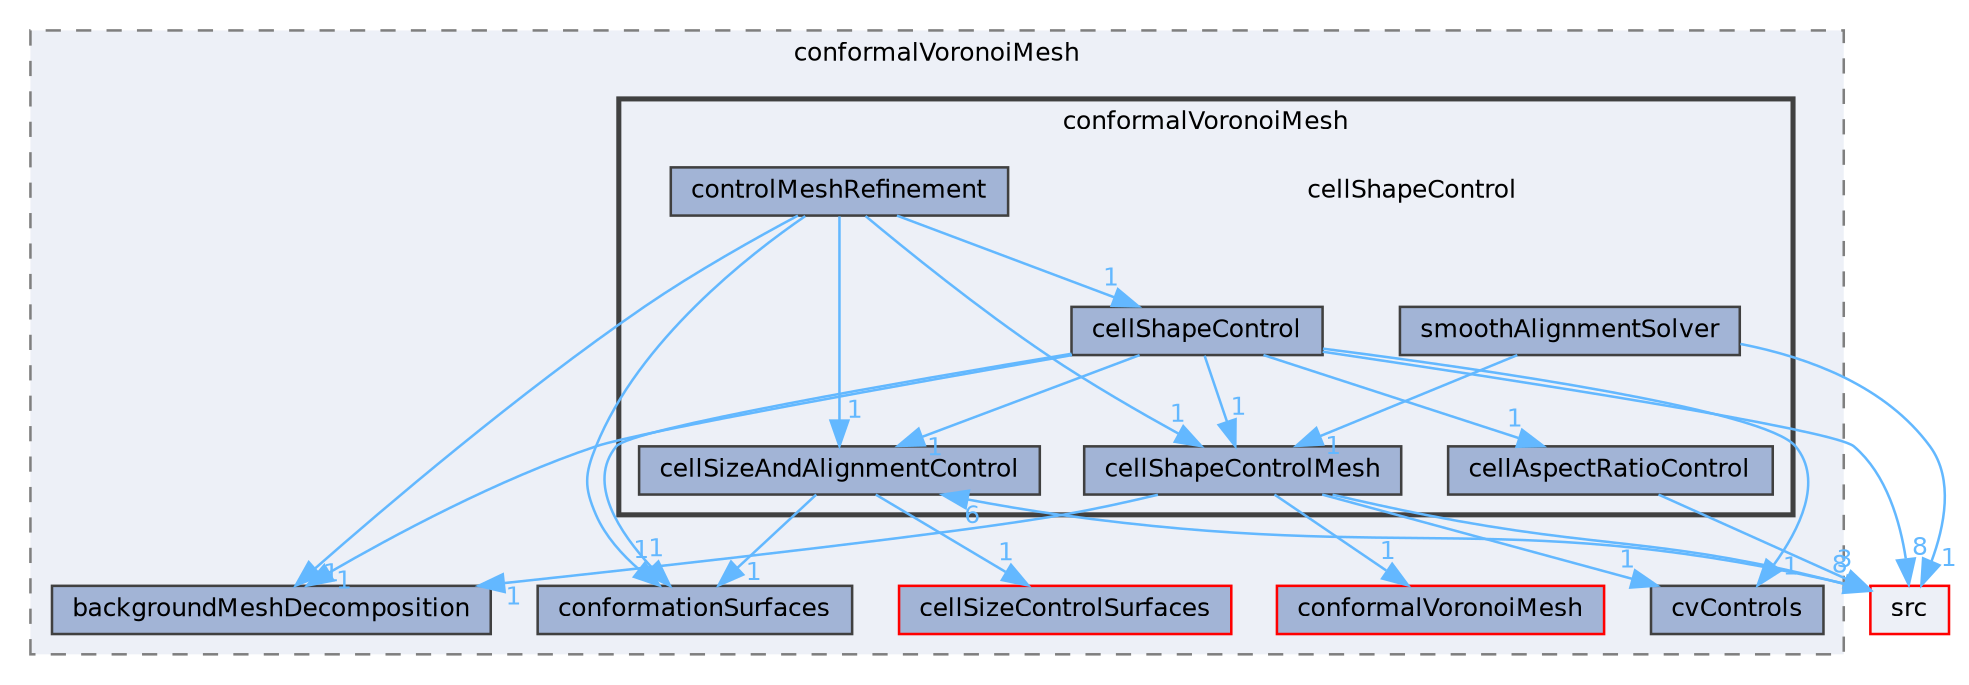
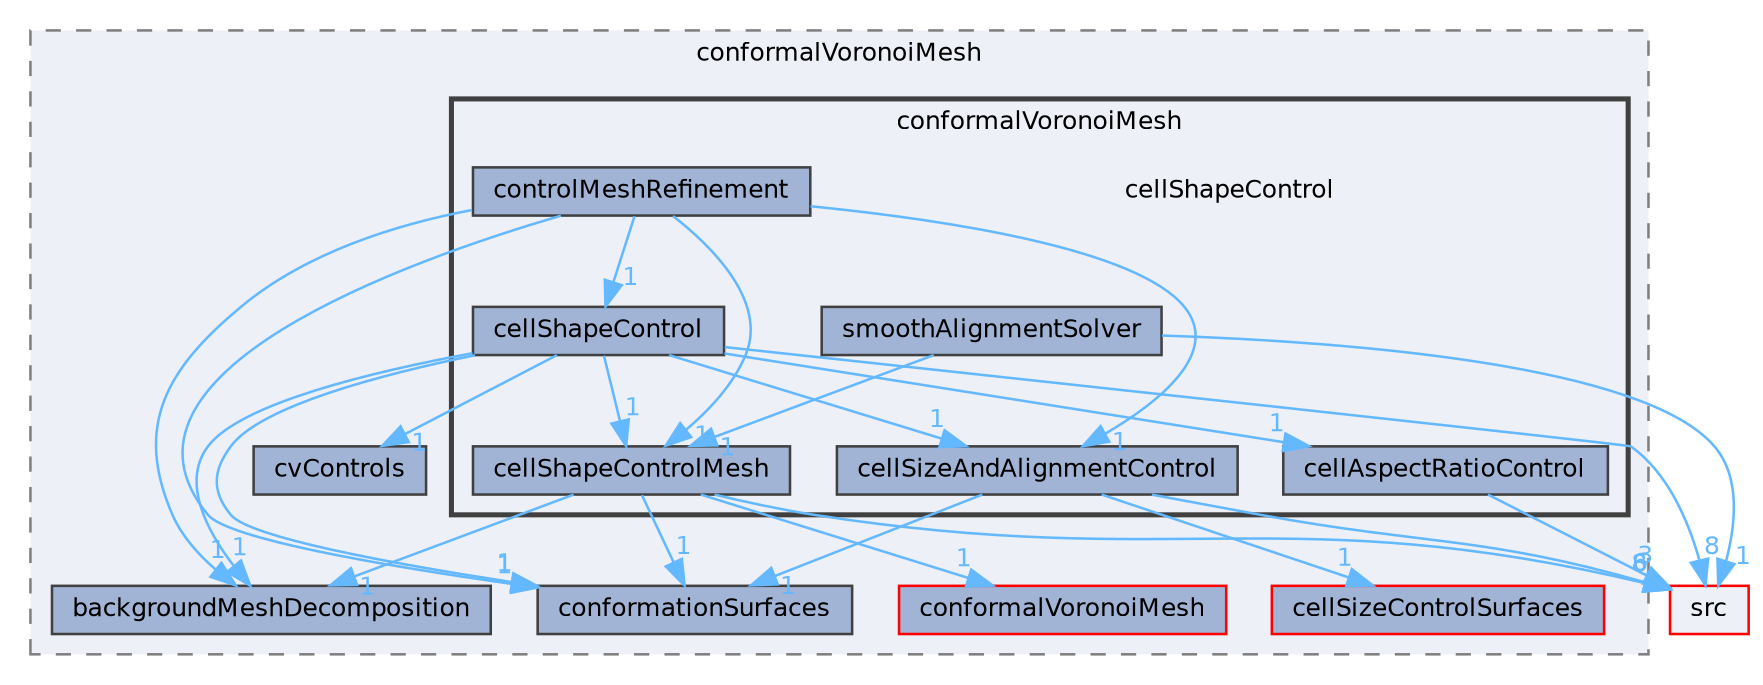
(1420, 538) -> (1399, 536)
(1555, 558) -> (659, 530)
